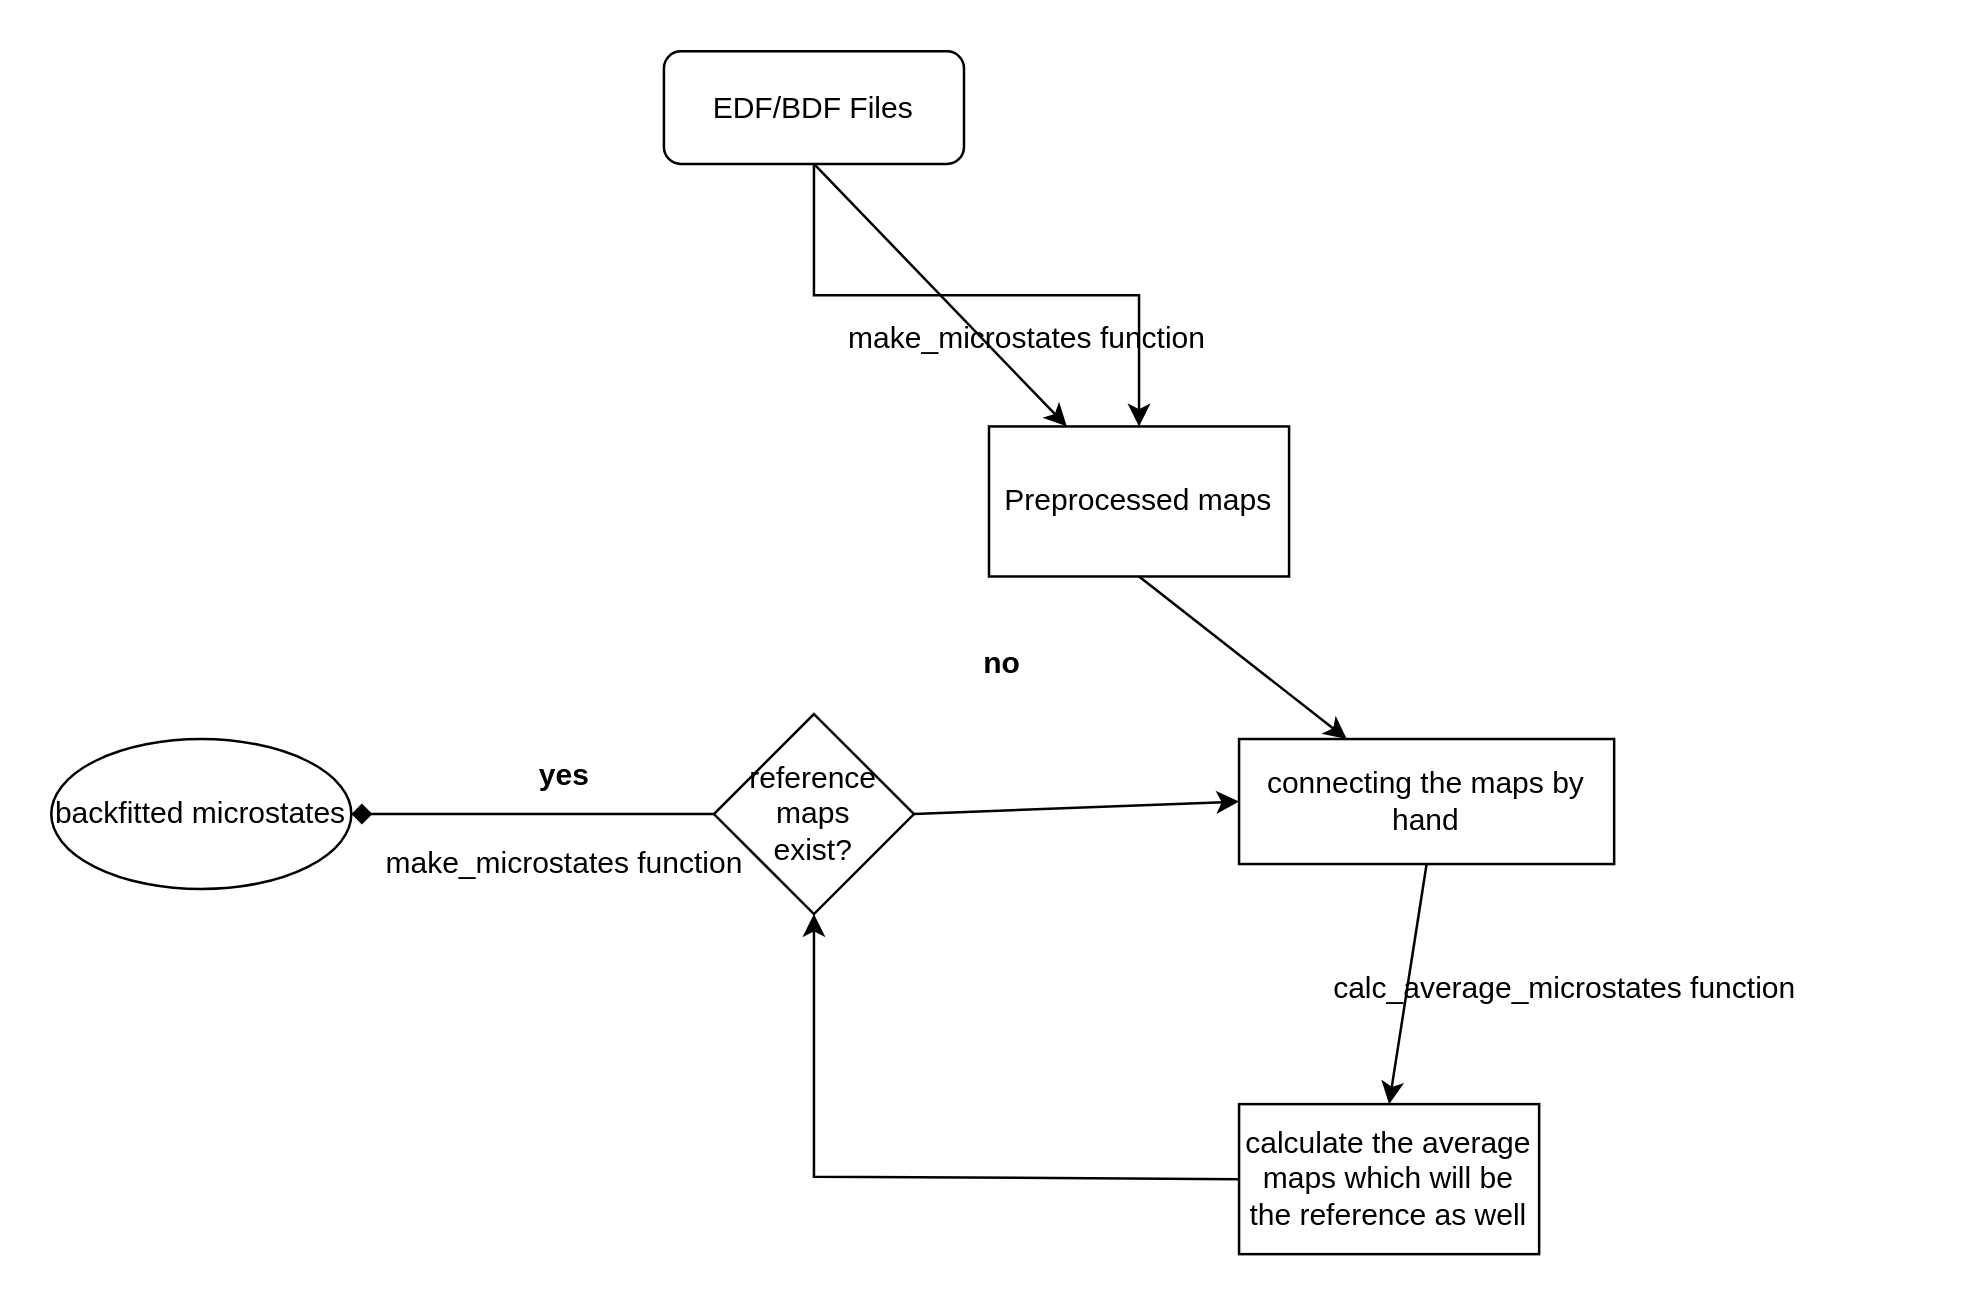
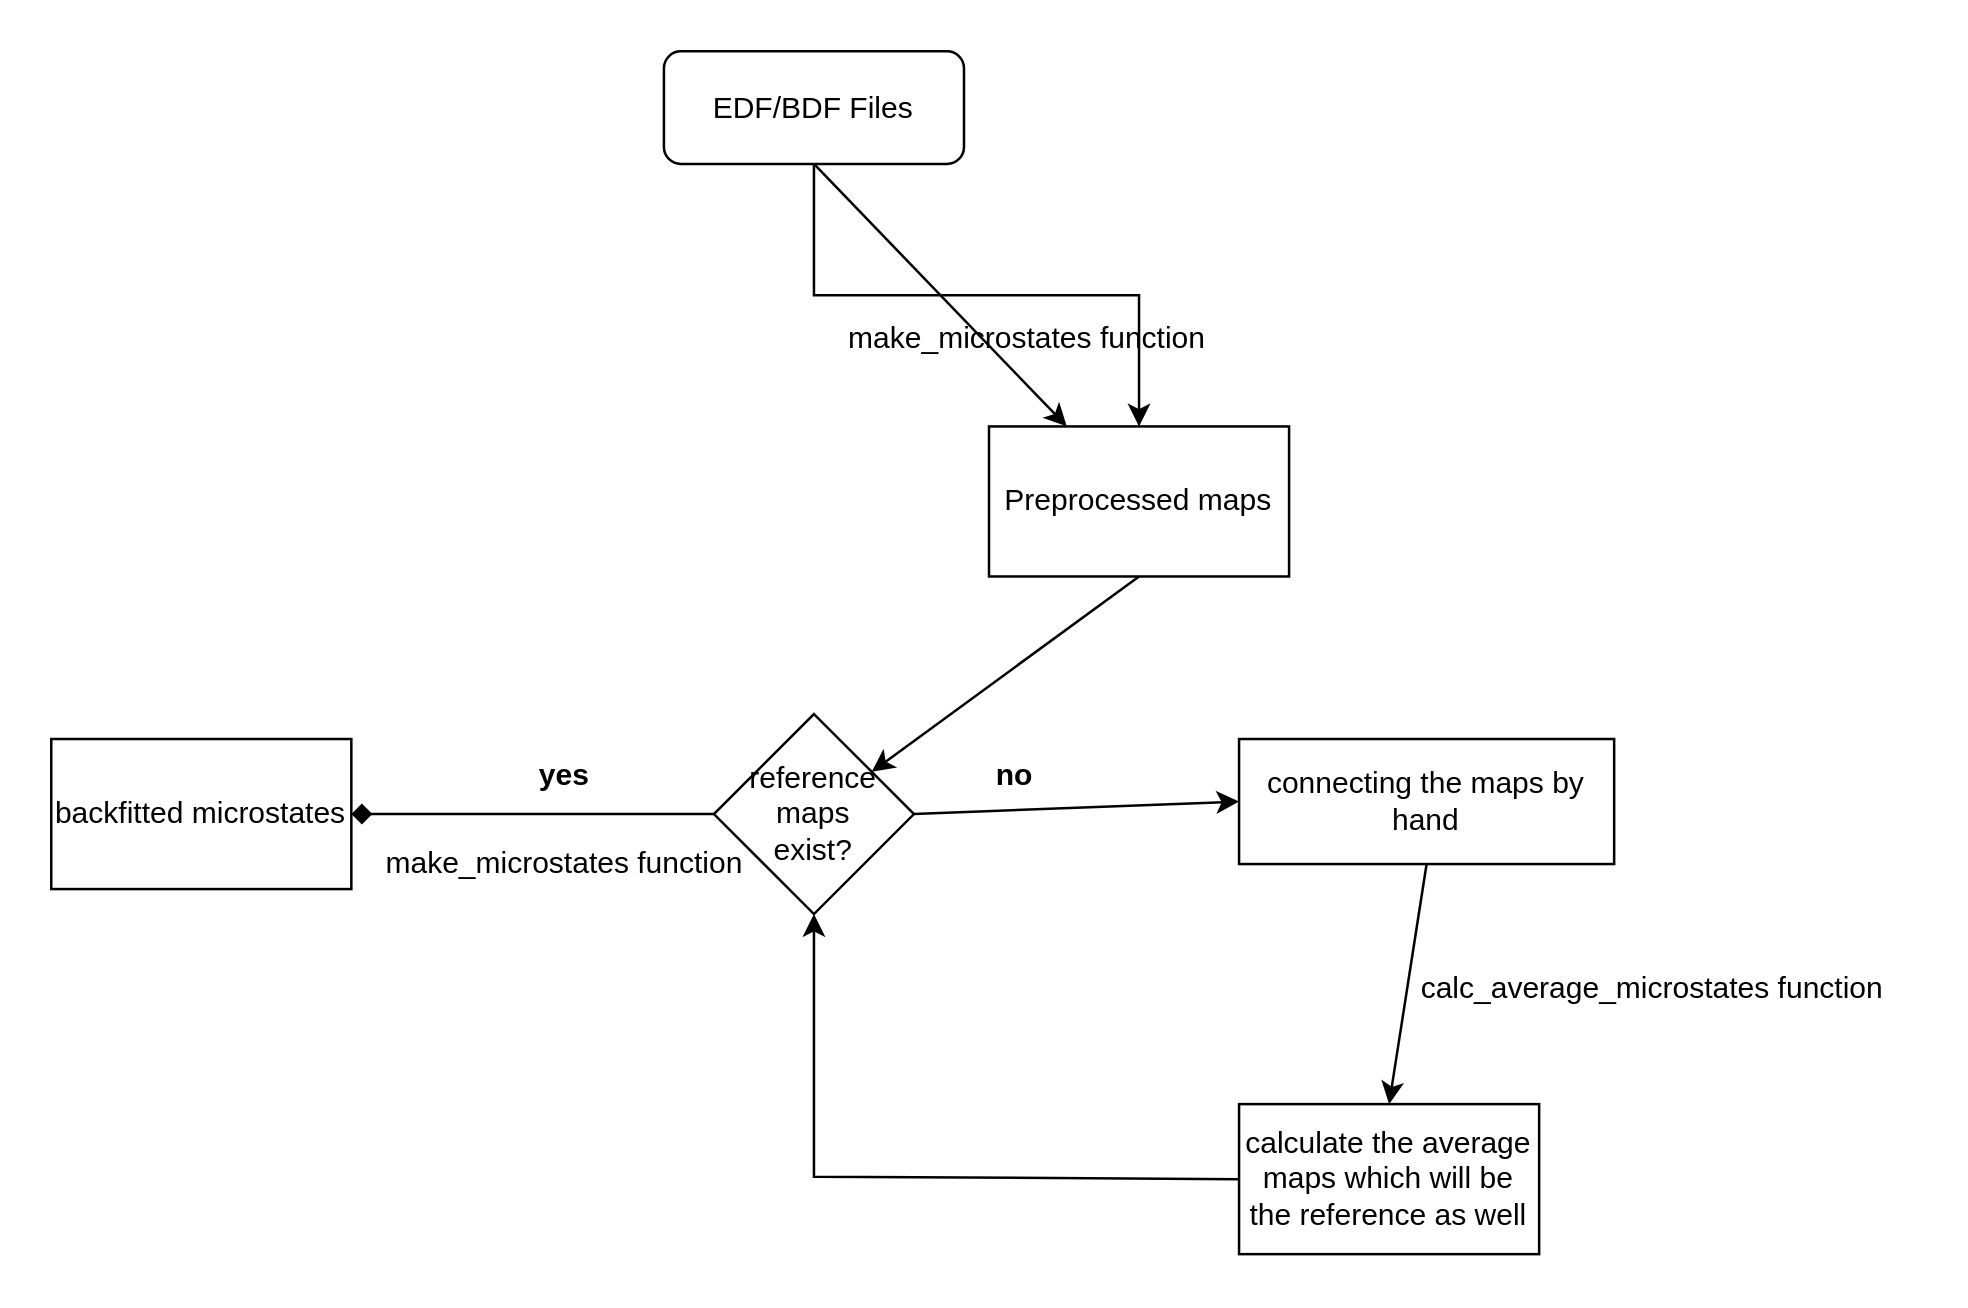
(1236, 652) -> (1012, 669)
(1001, 664) -> (1014, 776)
(201, 814) -> (201, 814)
(1564, 989) -> (1651, 989)
